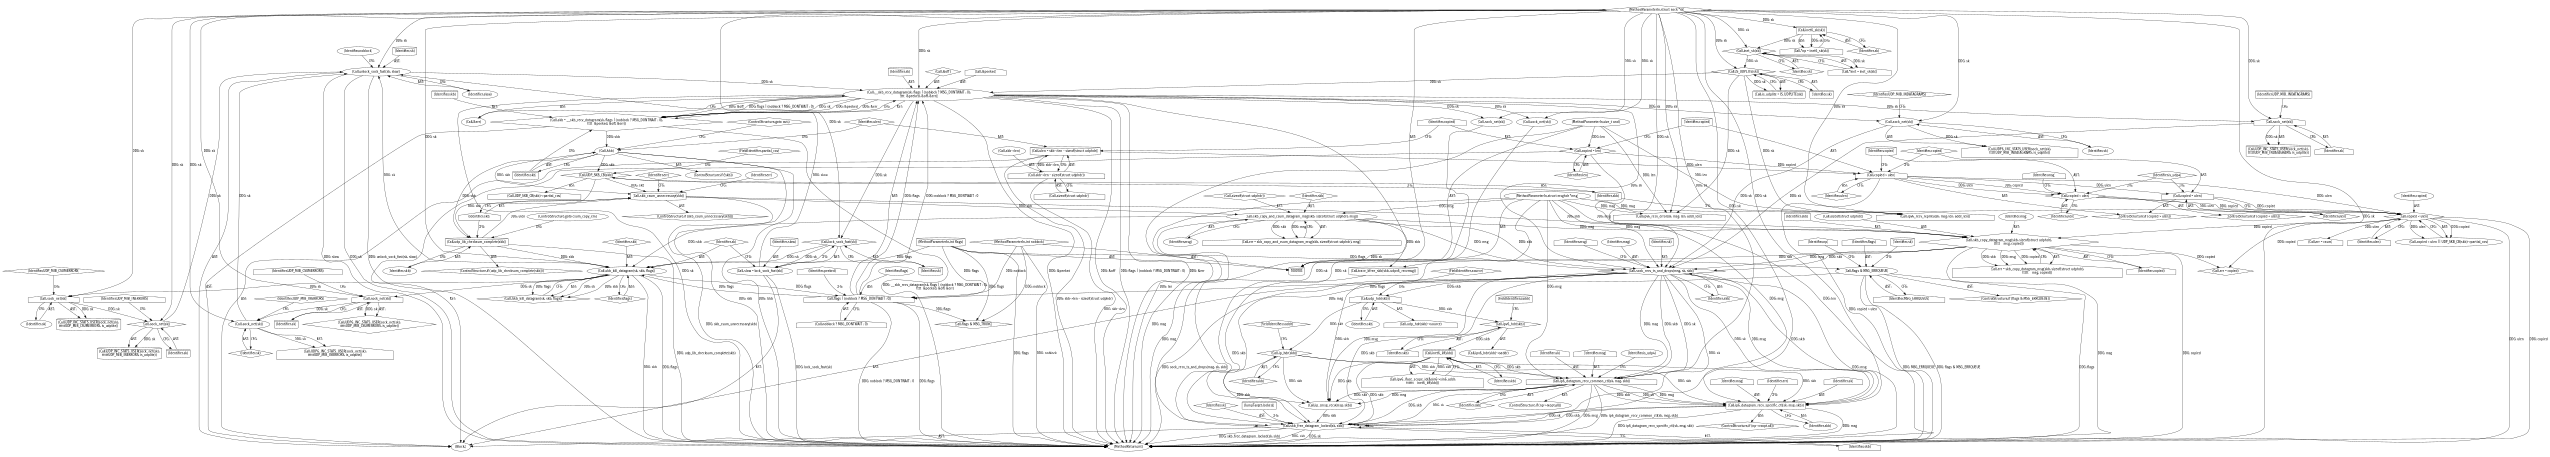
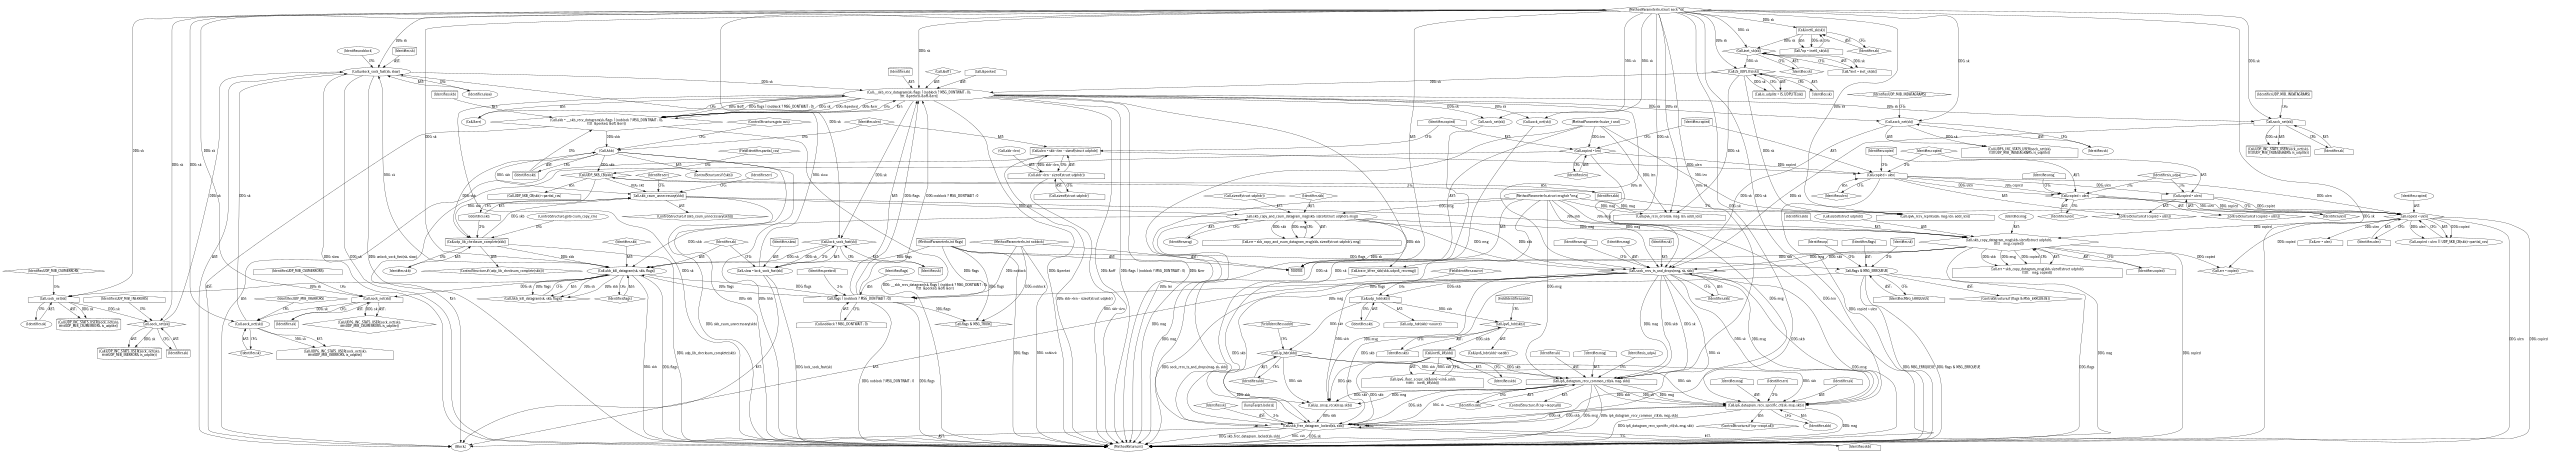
(518, 217) -> (518, 217)
(2320, 242) -> (2320, 242)
